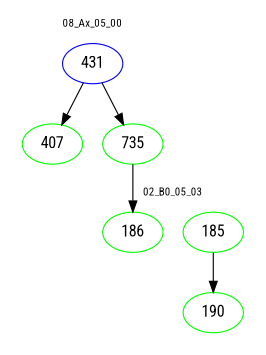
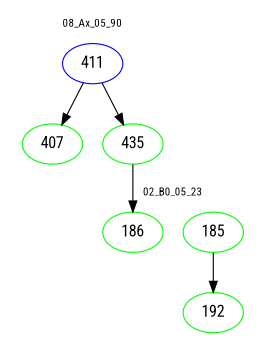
(93, 24) -> (93, 24)
(93, 64) -> (93, 64)
(133, 144) -> (133, 144)
(173, 193) -> (173, 193)
(213, 313) -> (213, 313)
